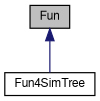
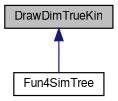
(50, 17) -> (59, 17)
